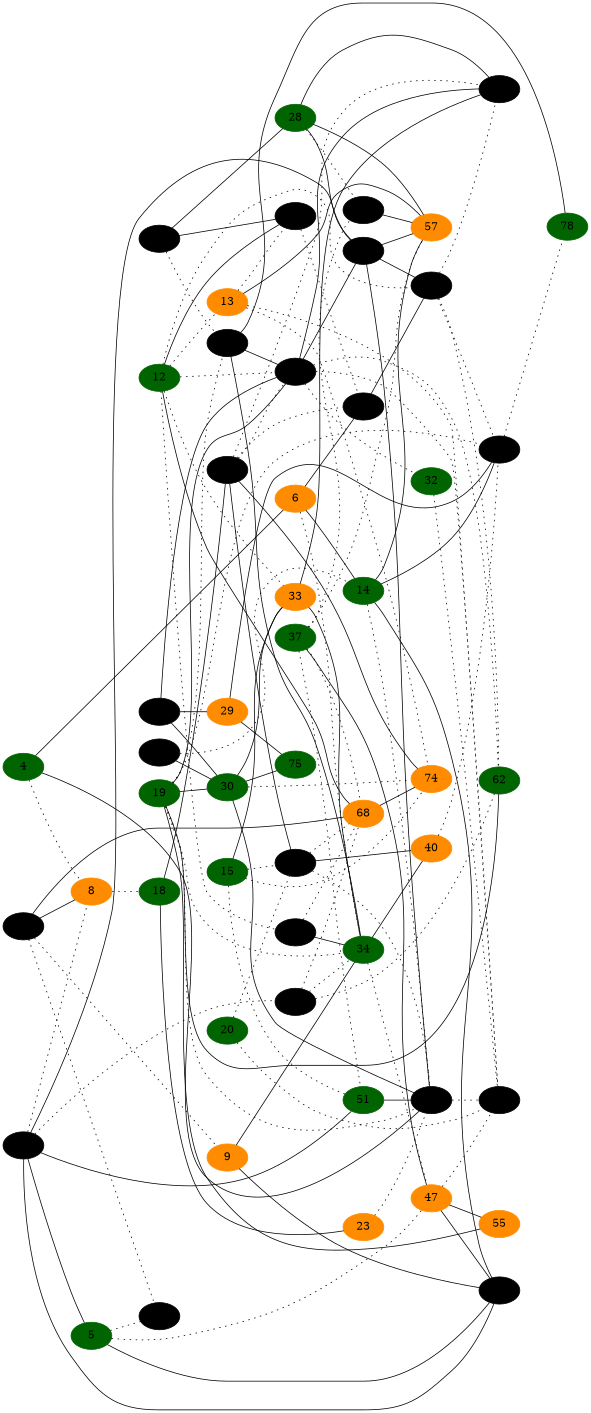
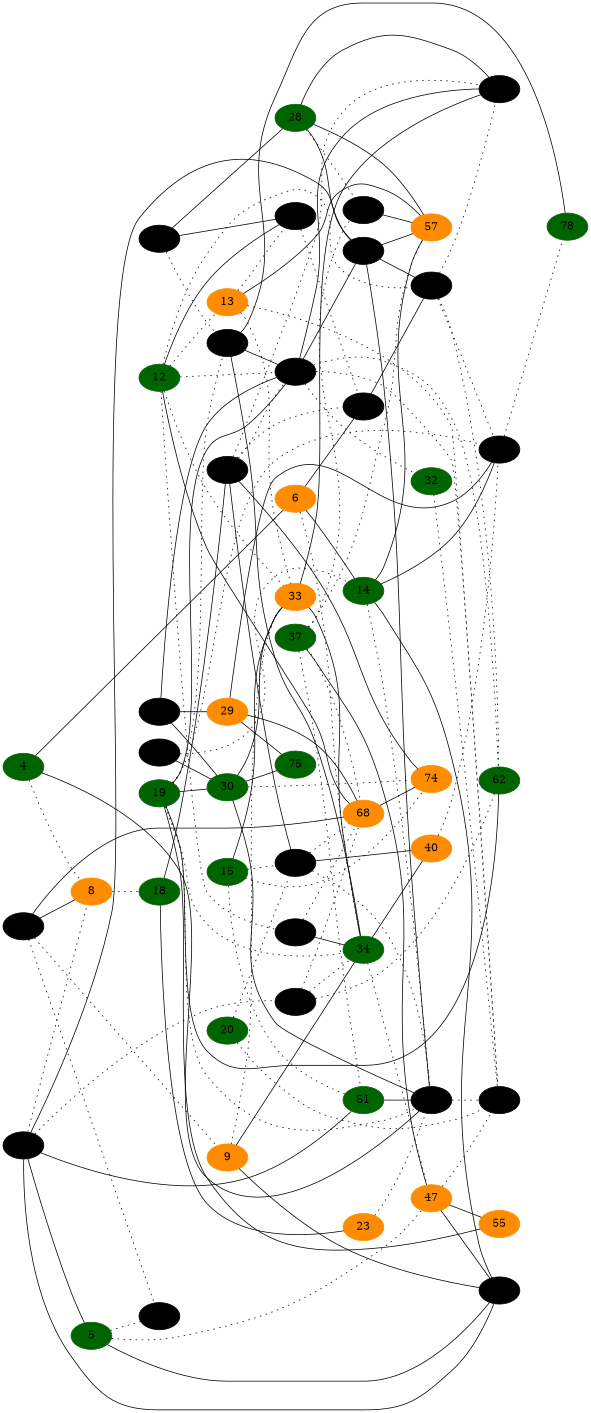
(368, 516) -> (269, 446)
none -> (308, 739)
none -> (251, 833)
